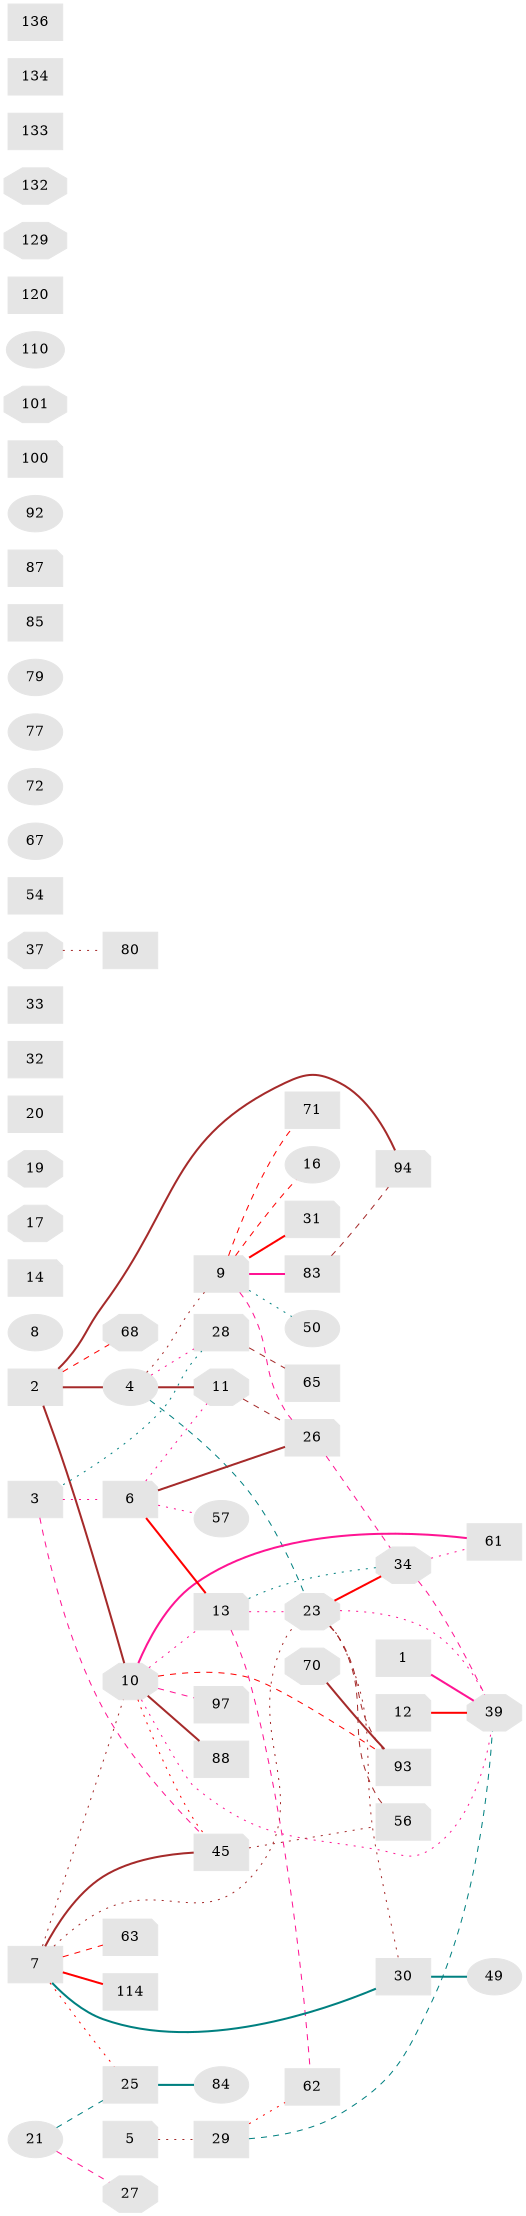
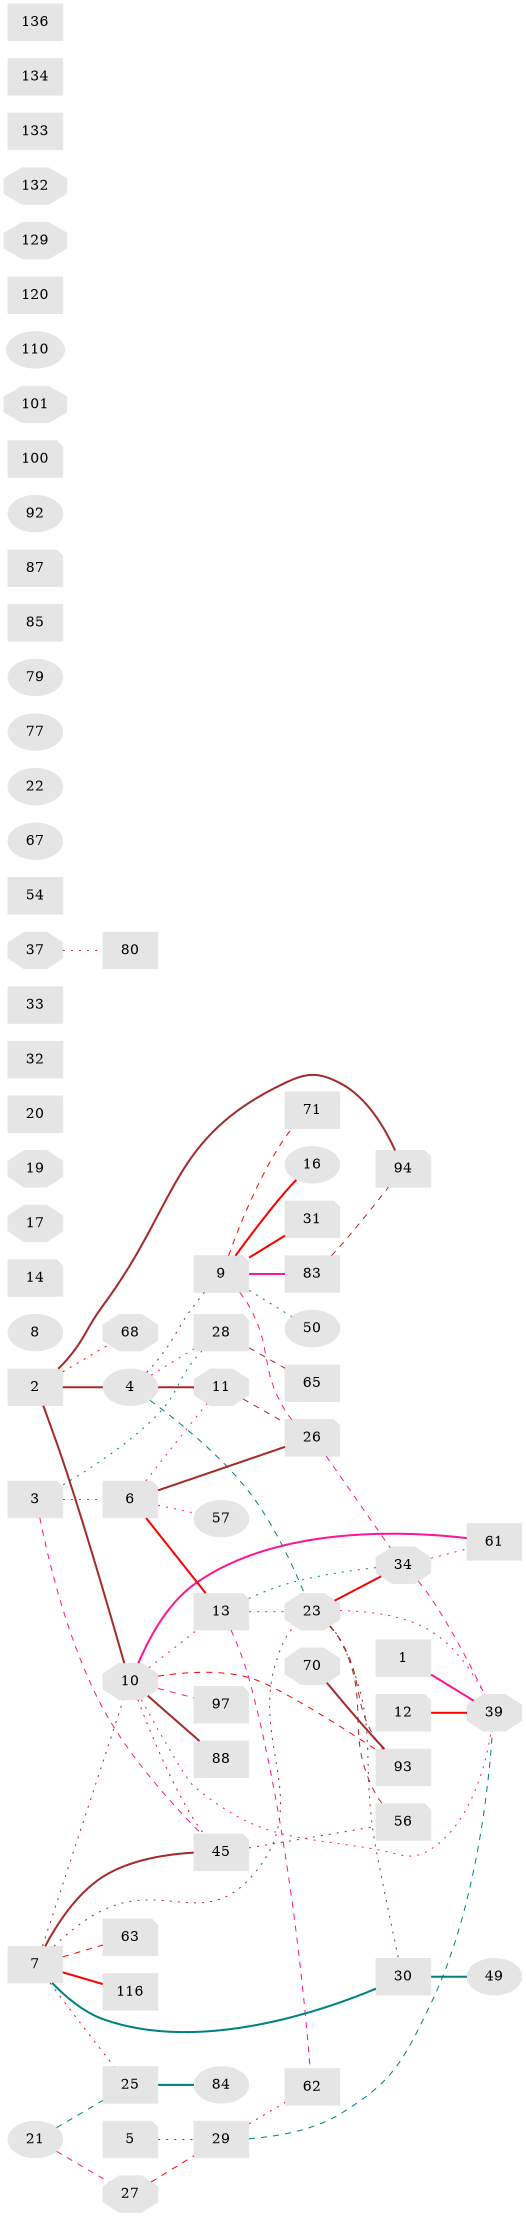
(35, 787) -> (35, 787)
(265, 1217) -> (265, 1217)
(86, 1358) -> (86, 1358)
(130, 1992) -> (130, 1992)
none -> (173, 2169)
